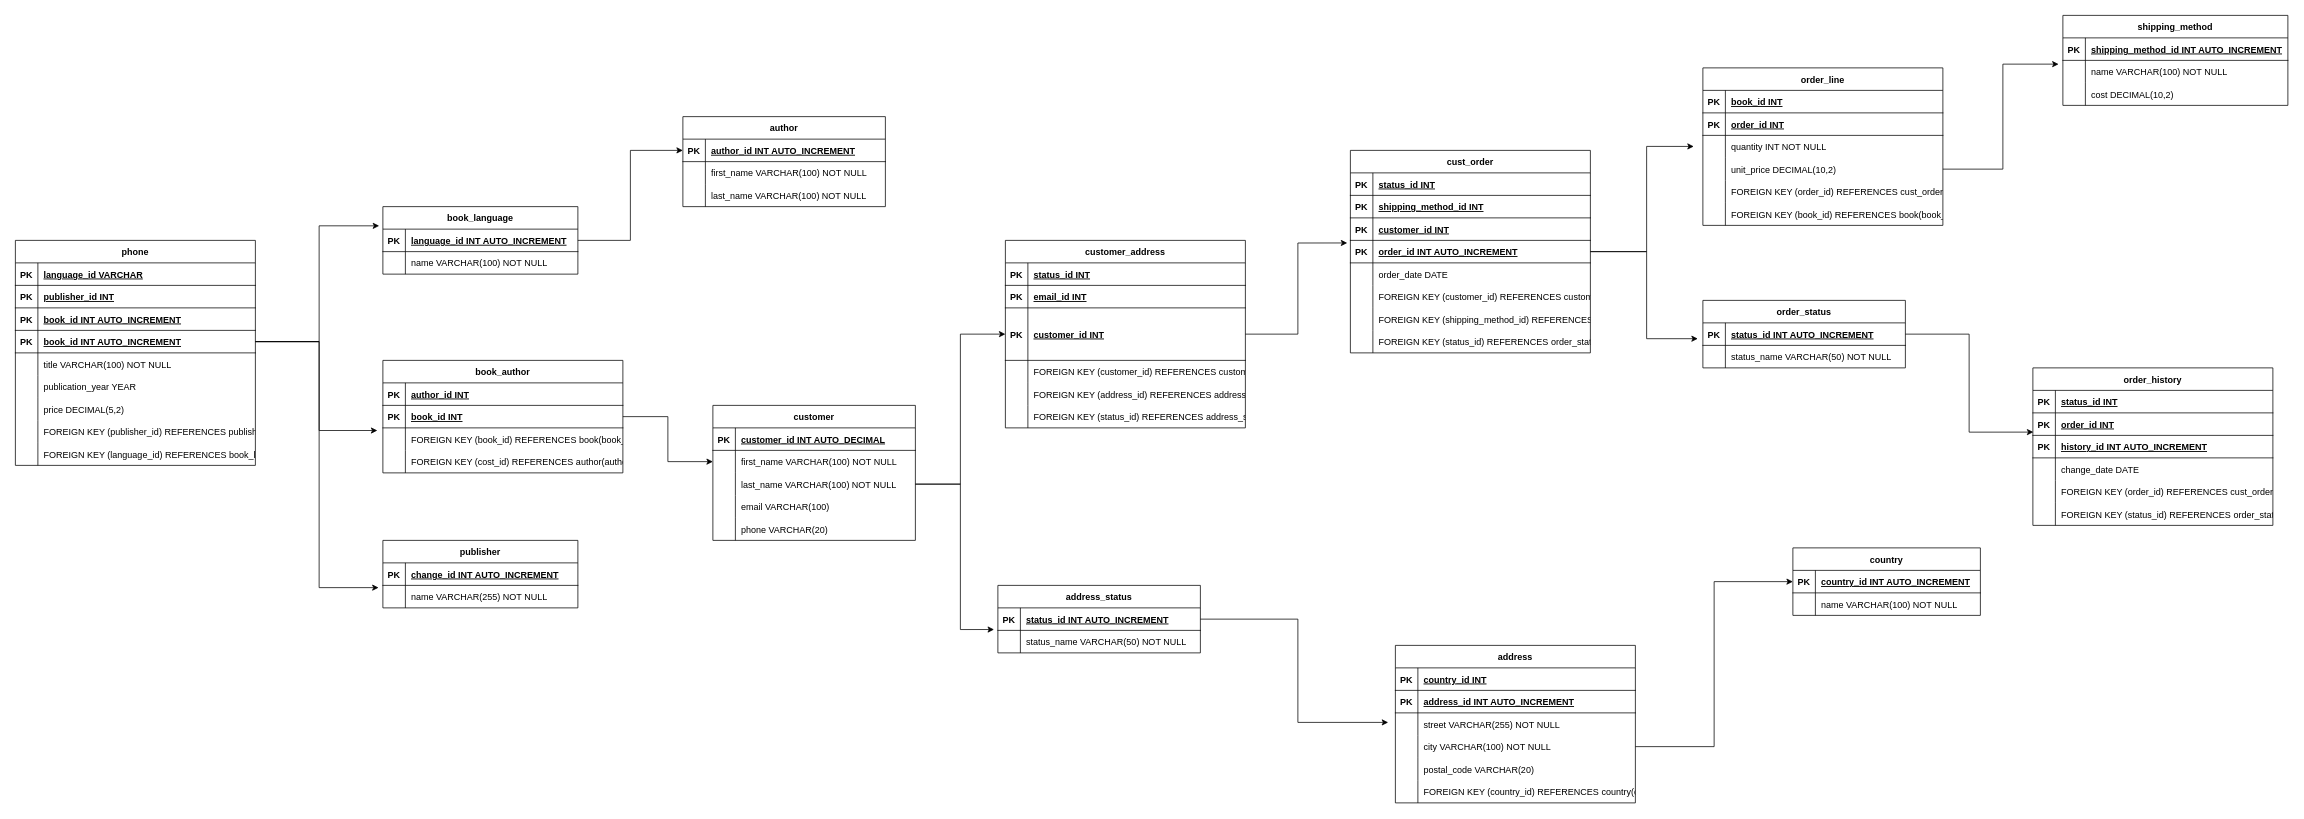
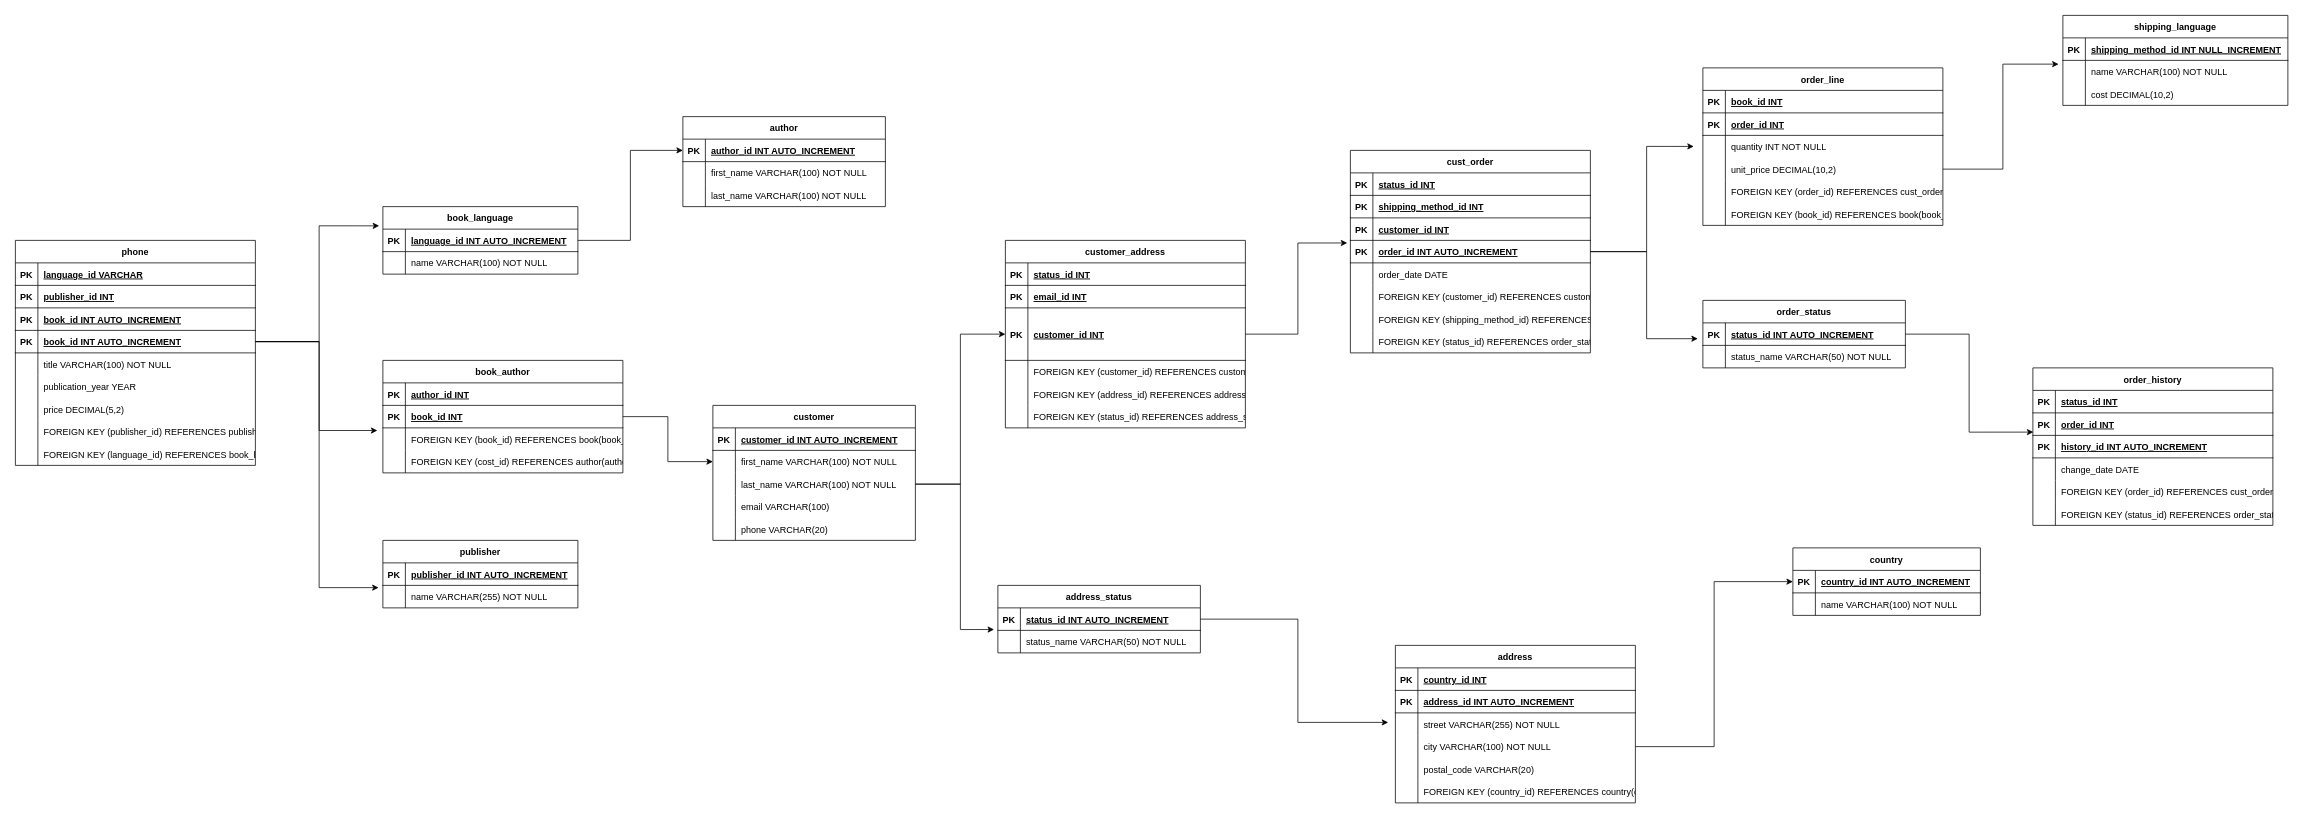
(2175, 27) -> (2175, 27)
(2178, 50) -> (2178, 50)
(808, 440) -> (813, 440)
(478, 575) -> (483, 575)
